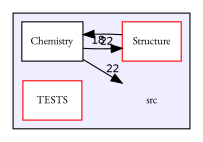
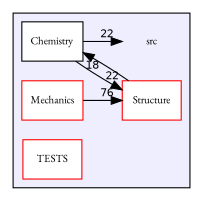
none -> (52, 100)
